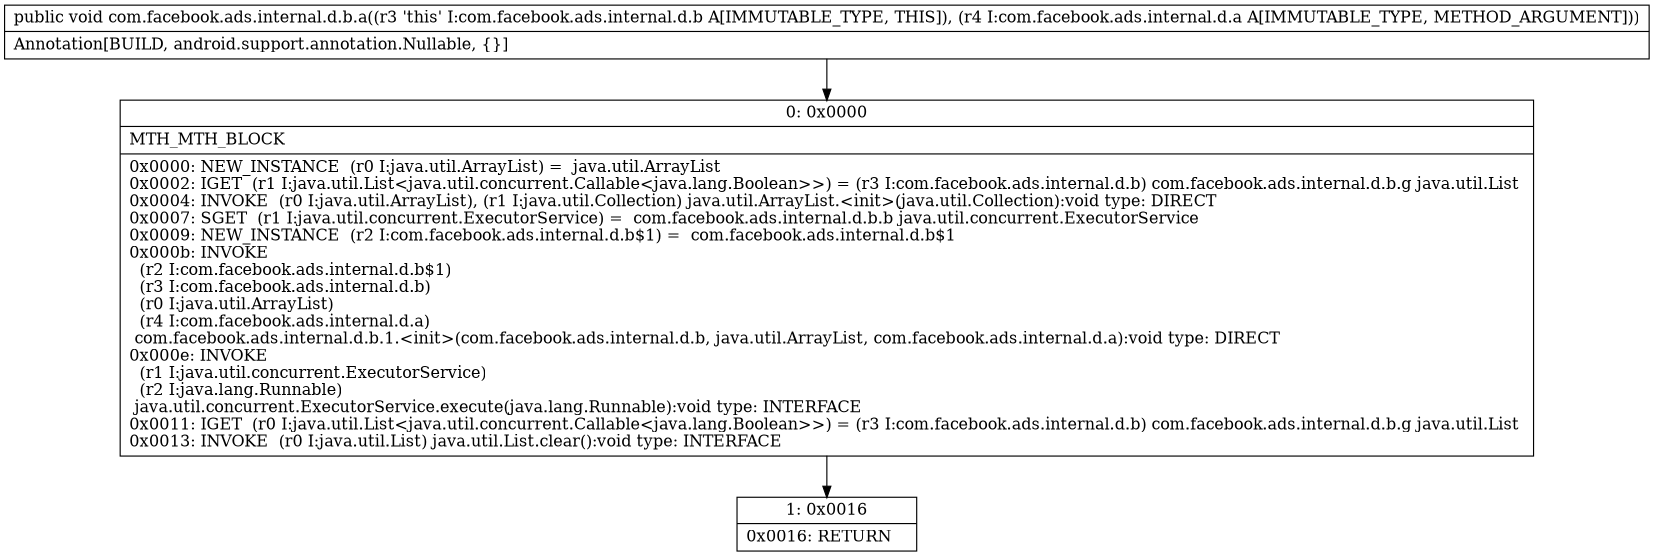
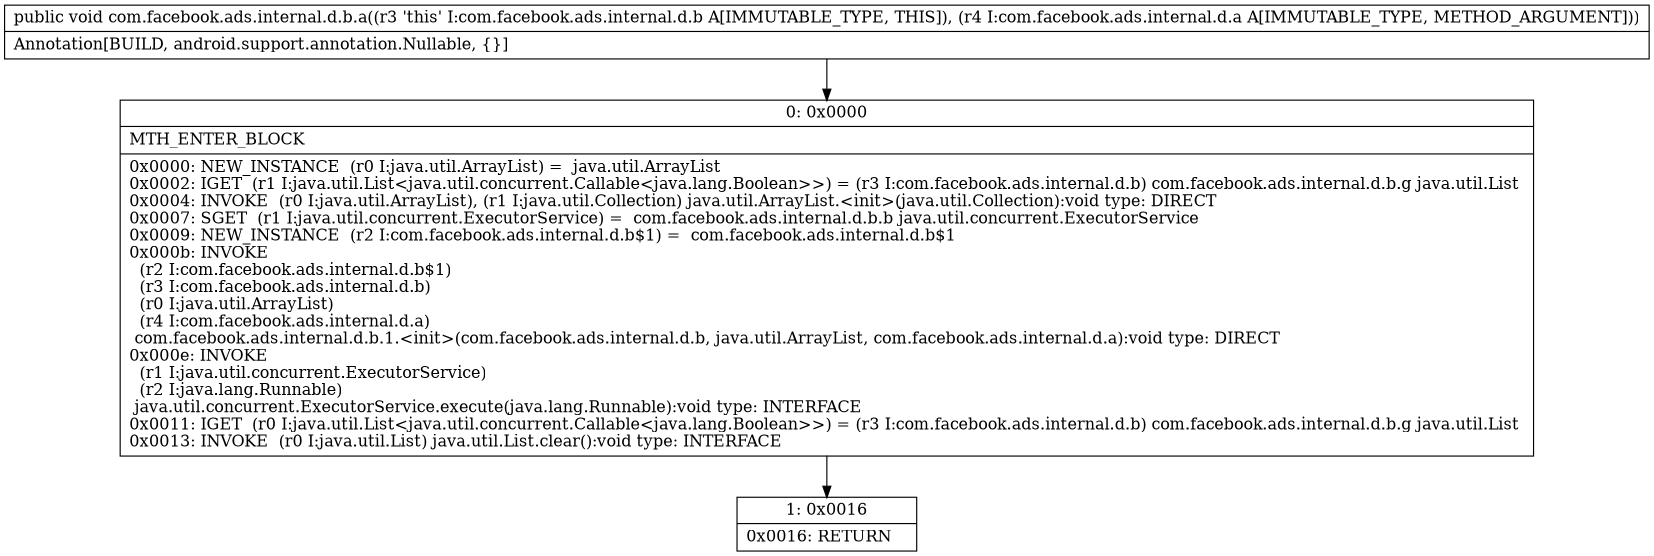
(207, 140) -> (217, 140)
